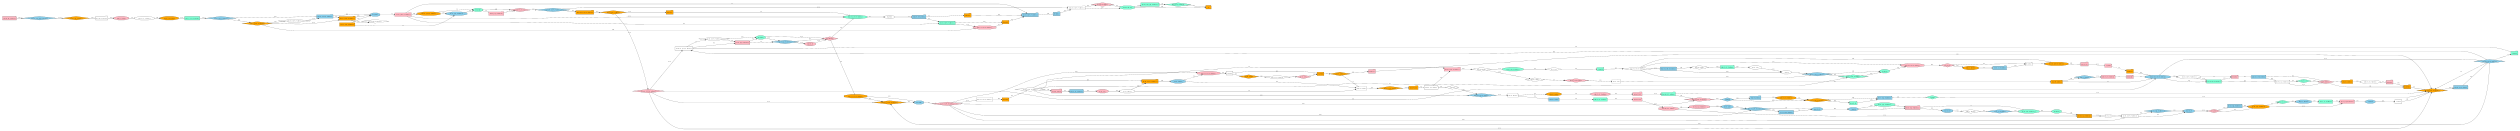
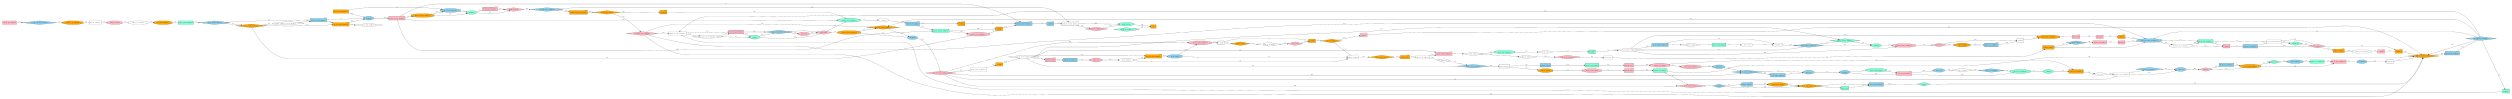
(1150, 5) -> none
(76, 18) -> (73, 23)
